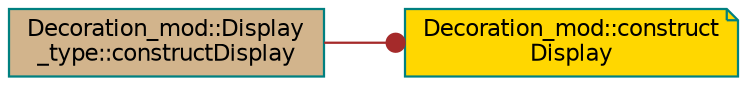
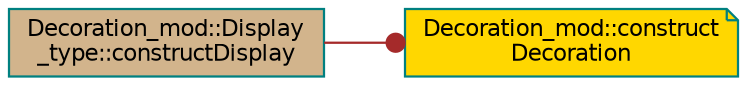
(572, 43) -> (572, 43)
